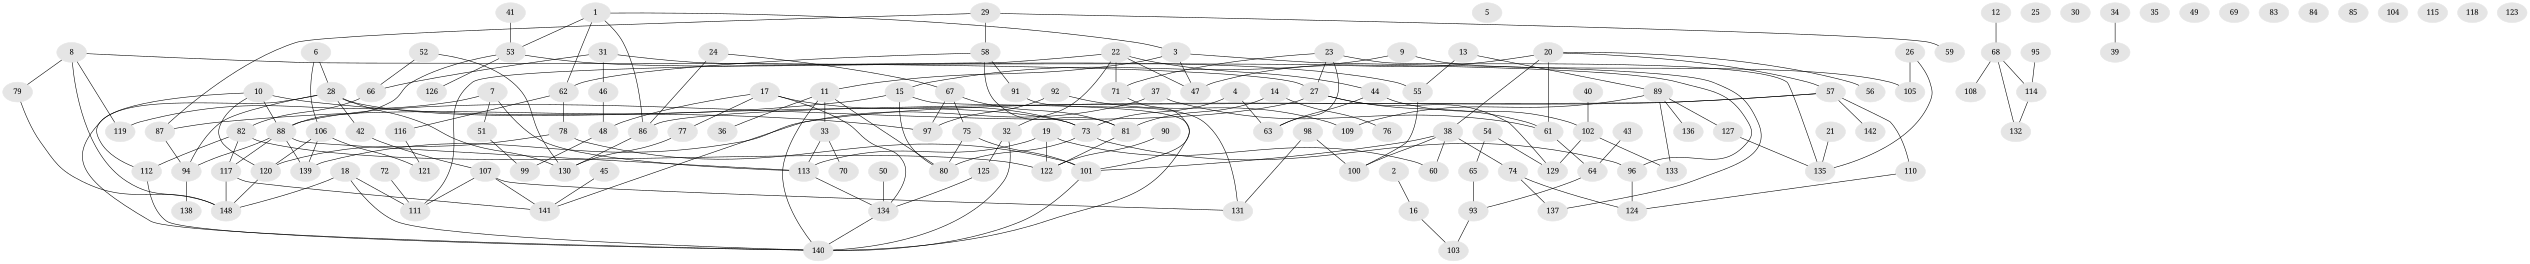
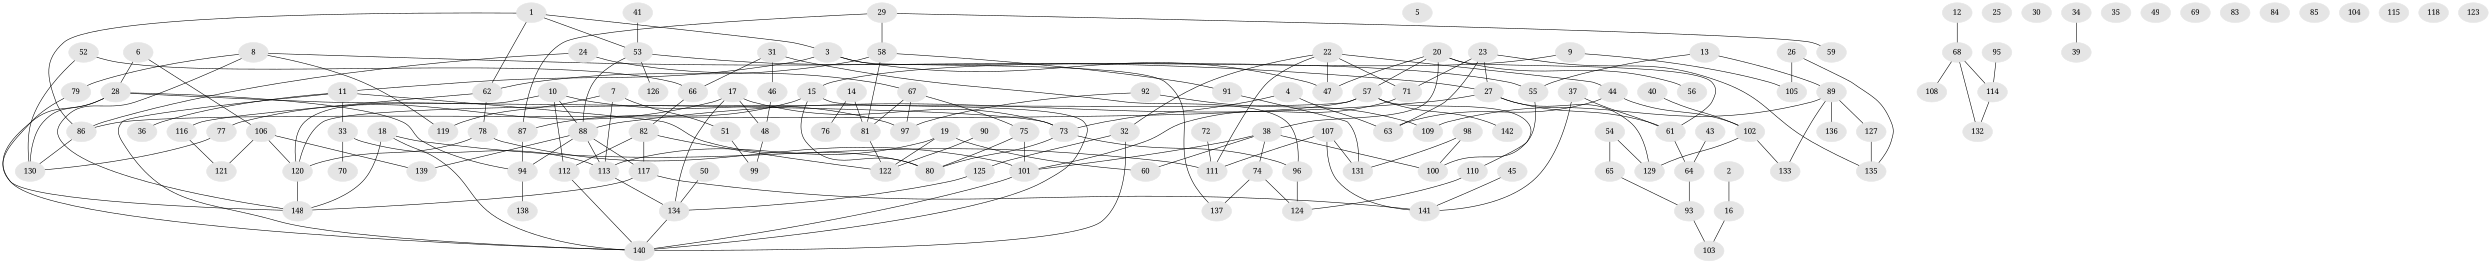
(361, 132) -> none
(1831, 132) -> none
(728, 144) -> (816, 106)
